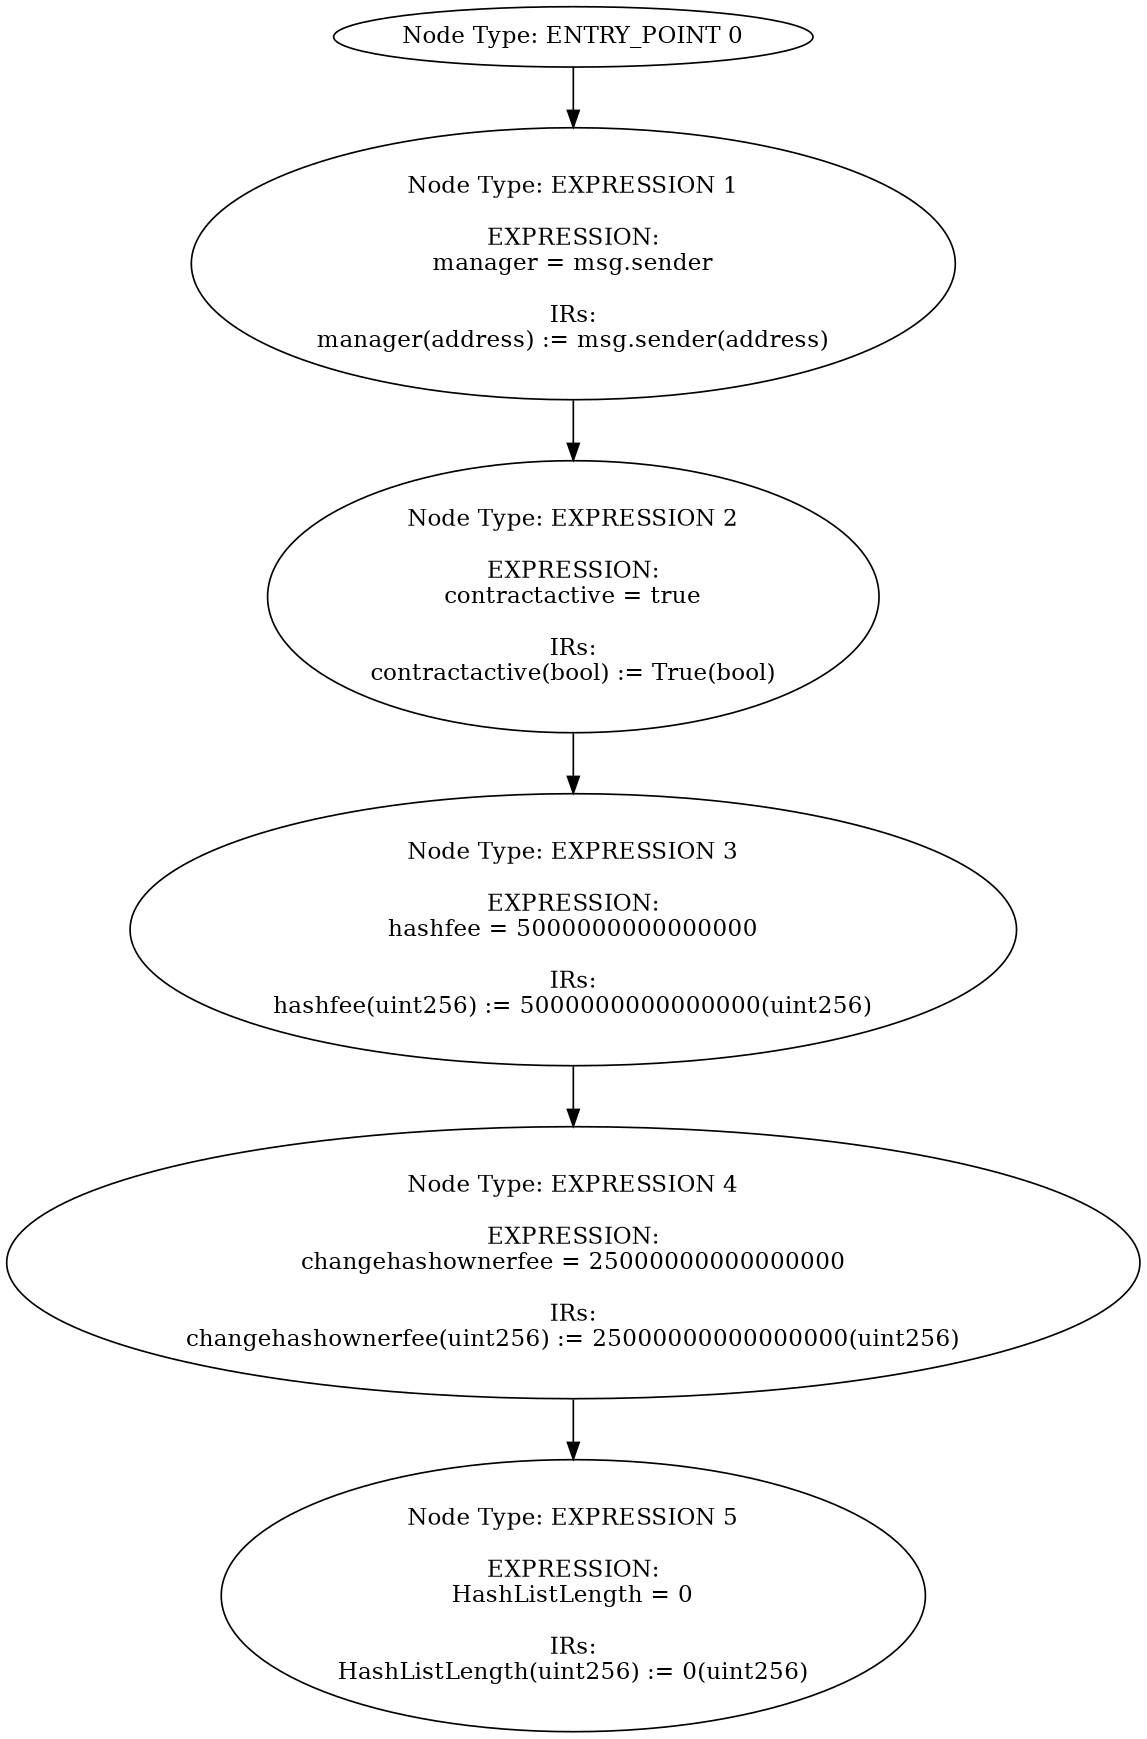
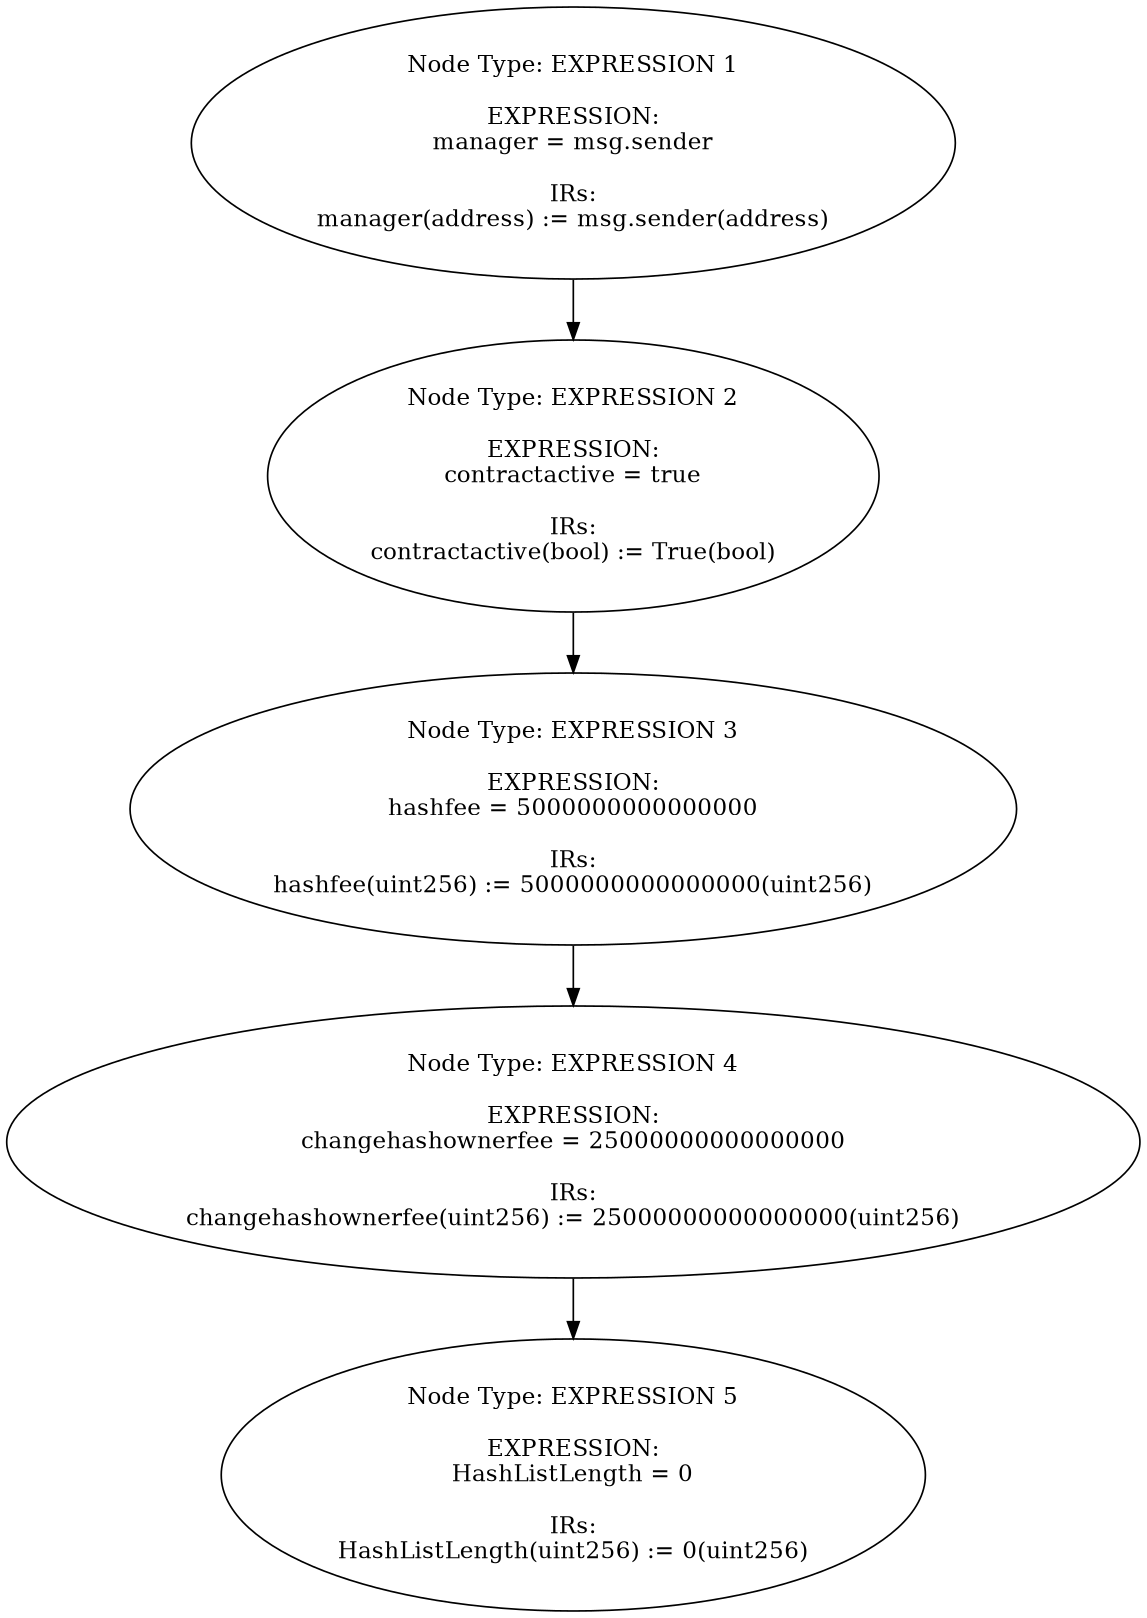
(573, 37) -> none
